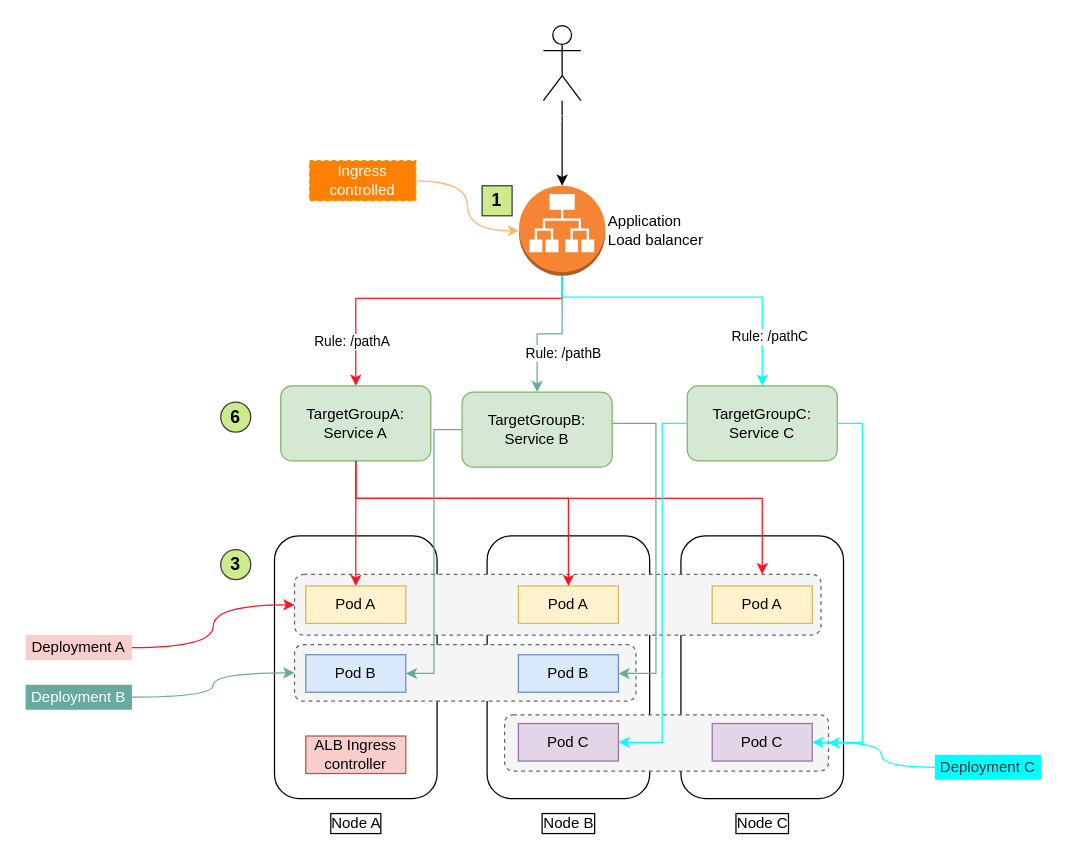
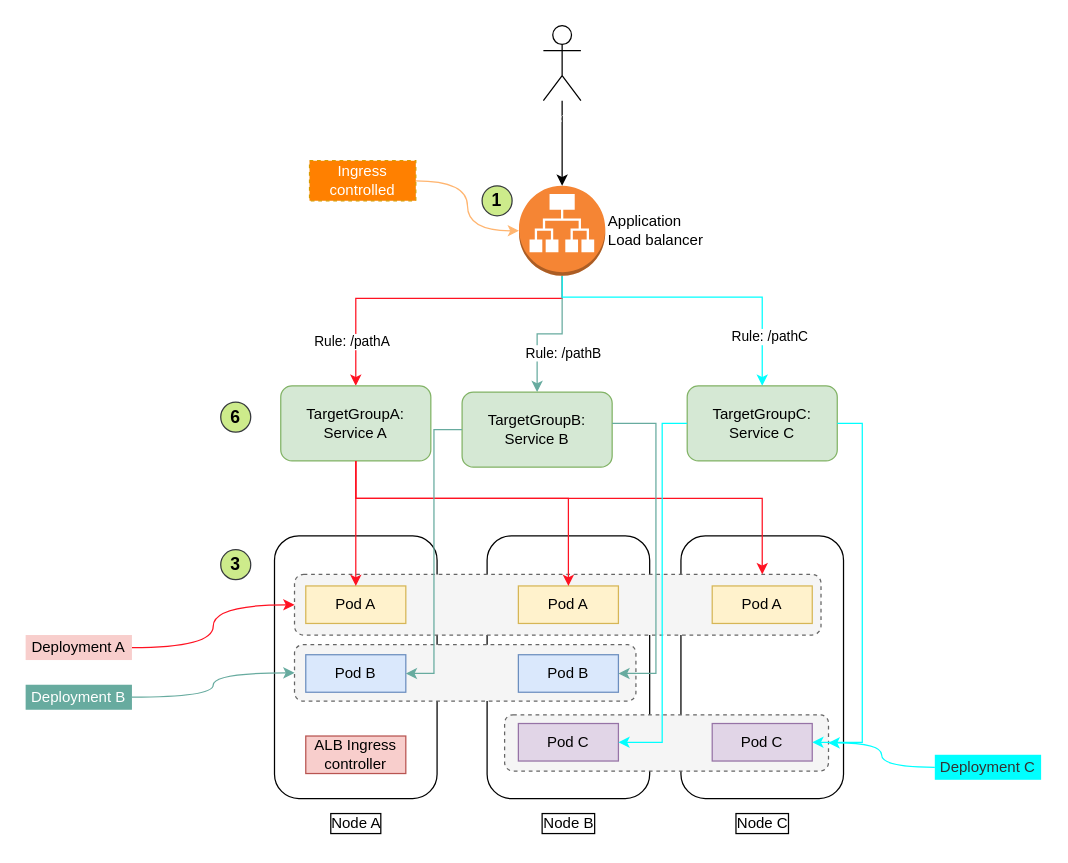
(497, 201) -> (497, 201)
